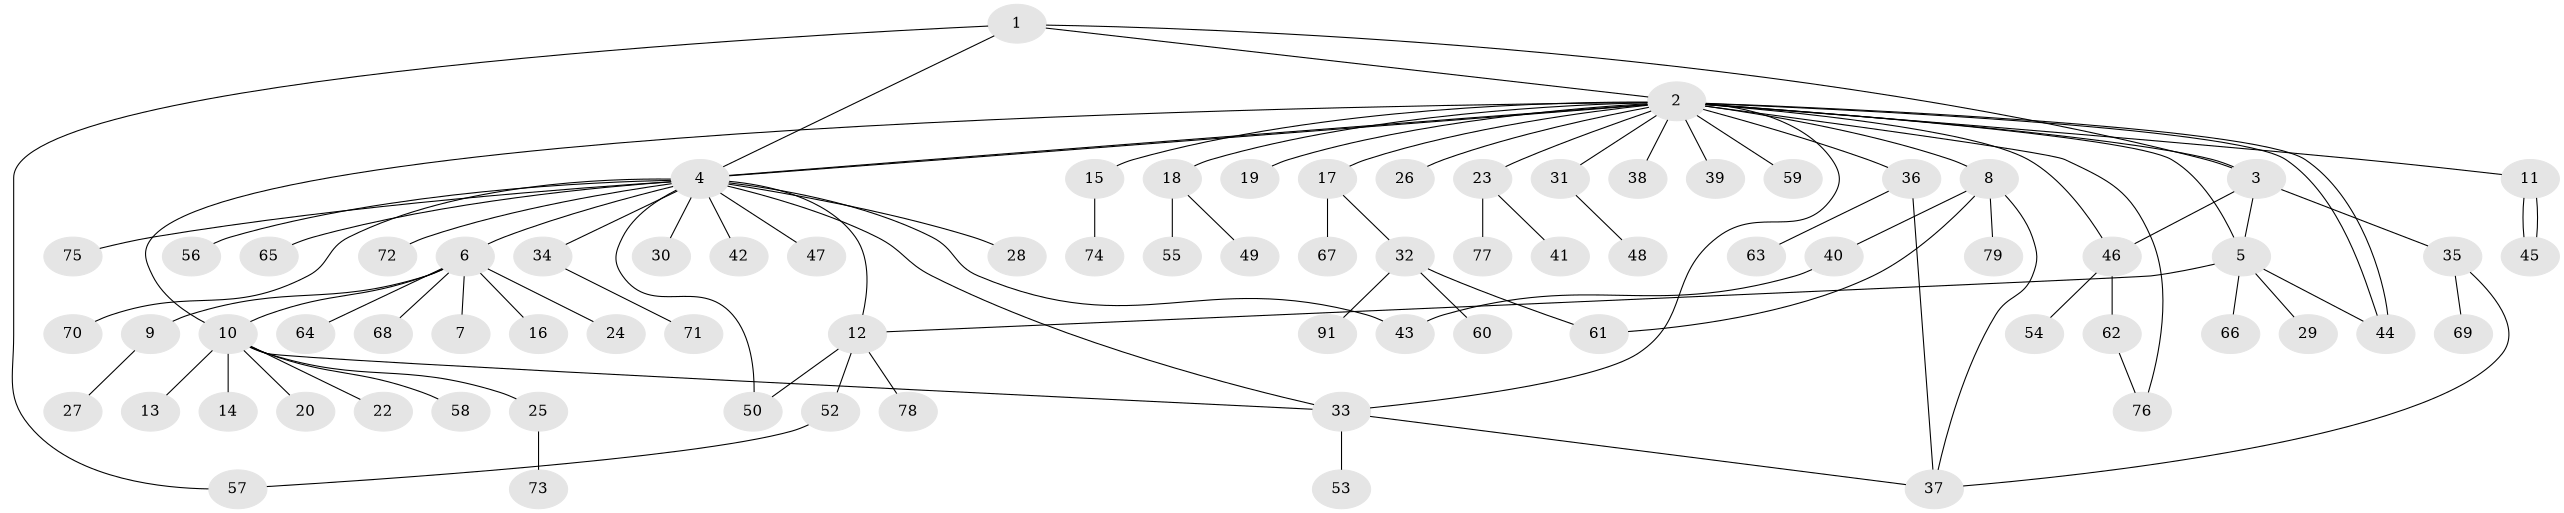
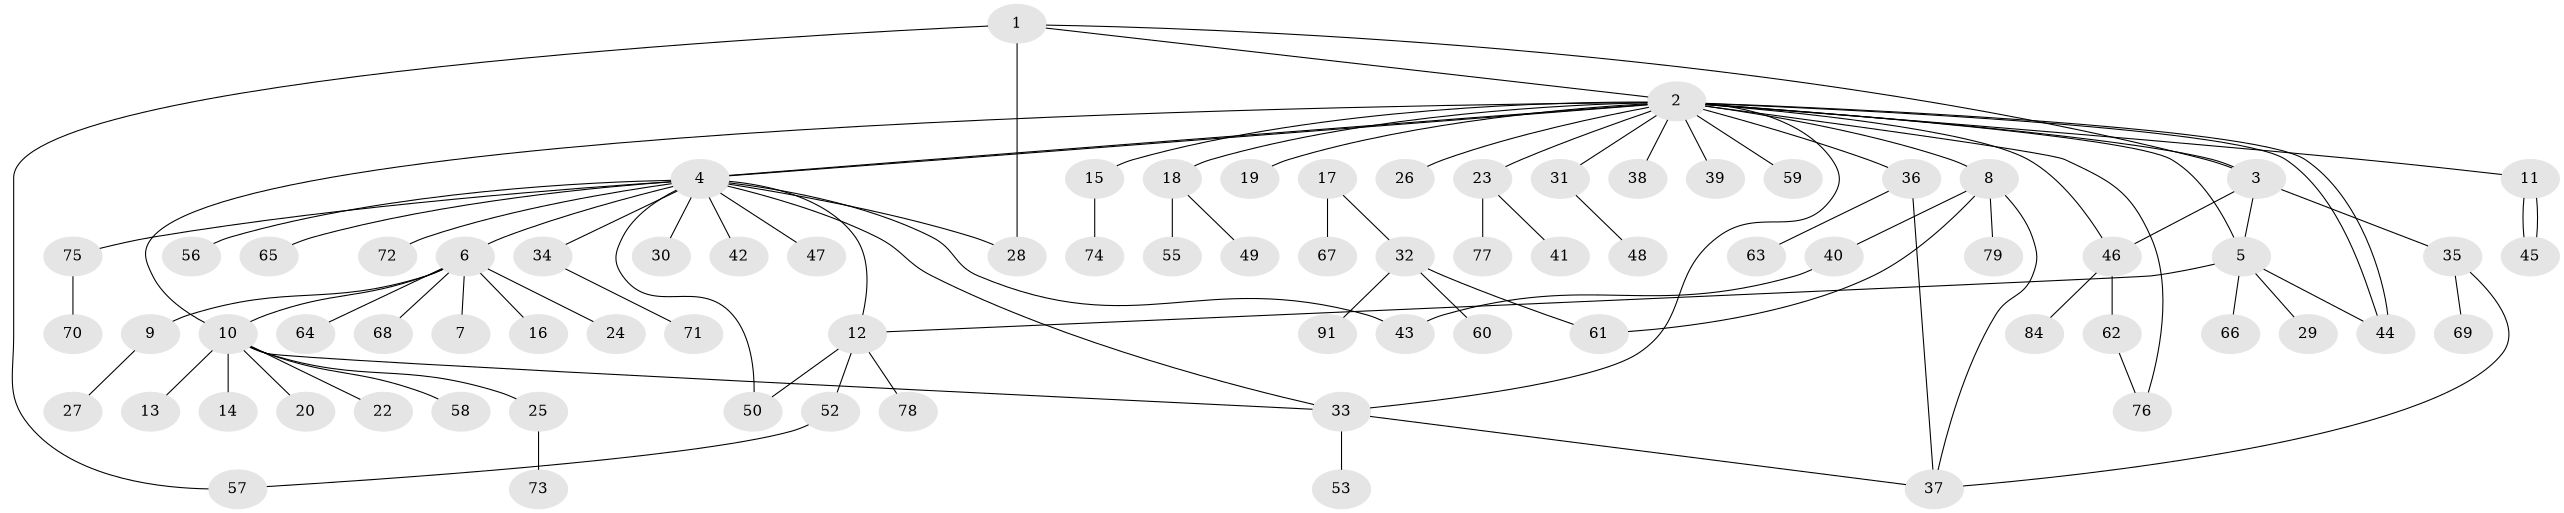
(859, 101) -> (1017, 140)
(1497, 127) -> none
(359, 233) -> (73, 295)
(2035, 334) -> (2035, 334)
